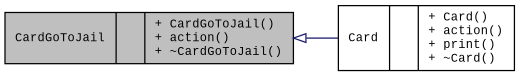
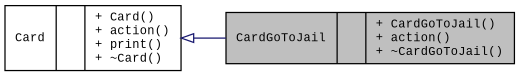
(322, 38) -> (210, 38)
